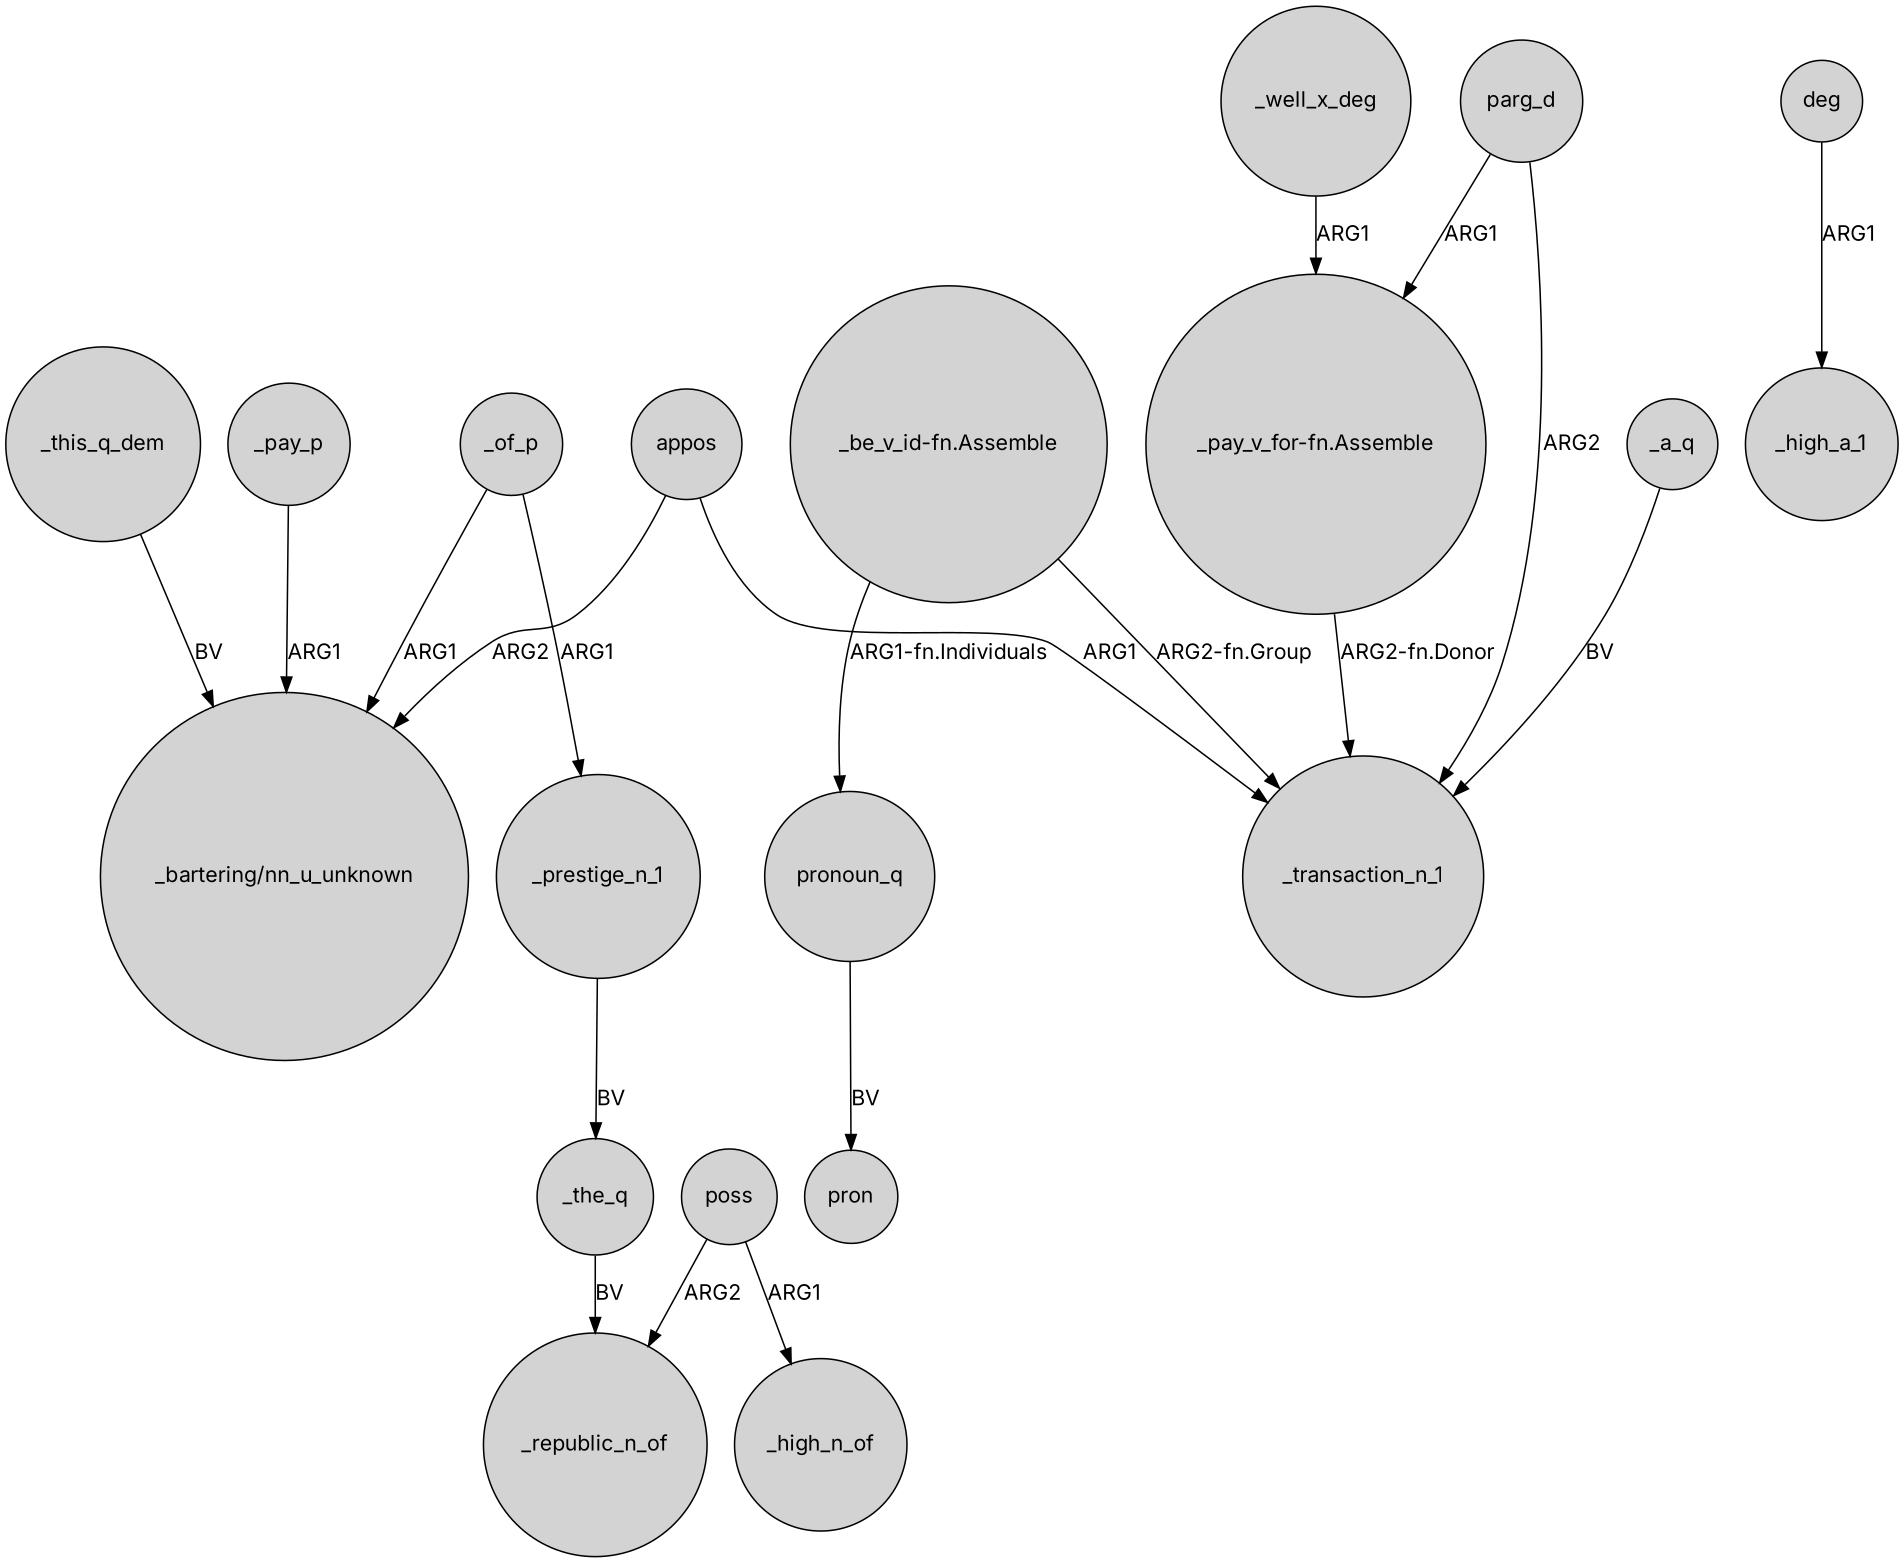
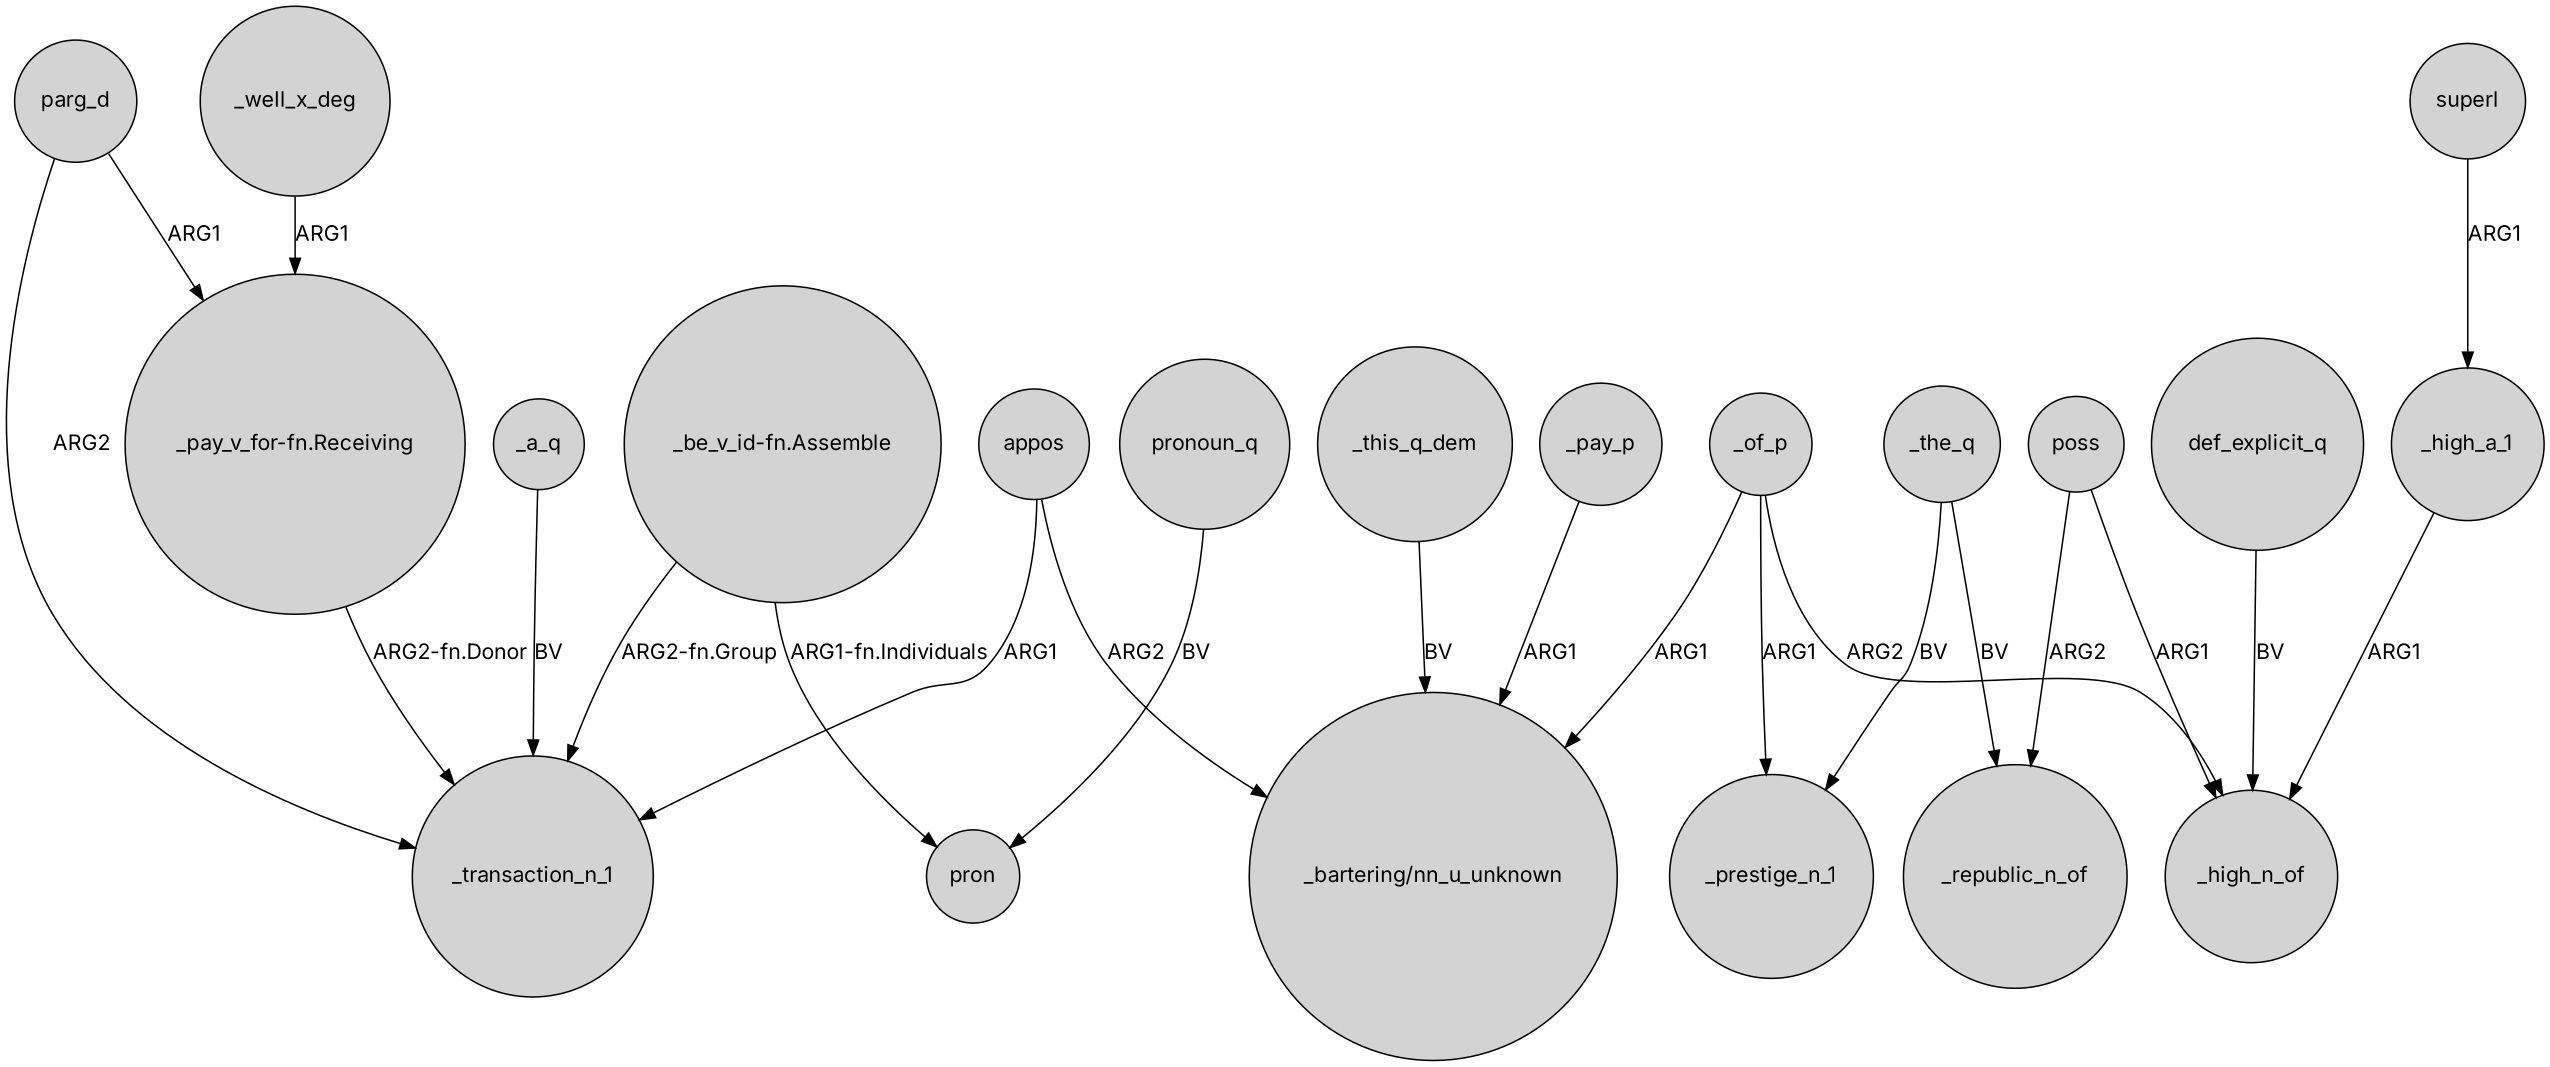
(1822, 101) -> (2468, 101)
(1316, 444) -> (295, 444)
none -> (2258, 444)
none -> (2365, 649)
(843, 677) -> (832, 739)
none -> (1956, 681)
(597, 1051) -> (1915, 651)
